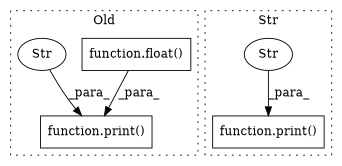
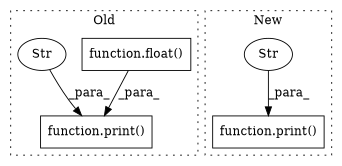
(268, 21) -> (268, 21)
